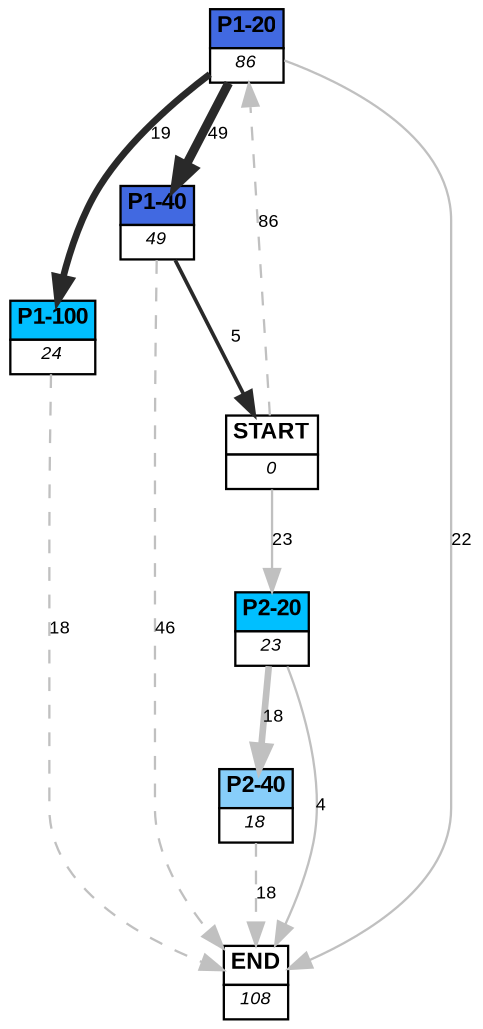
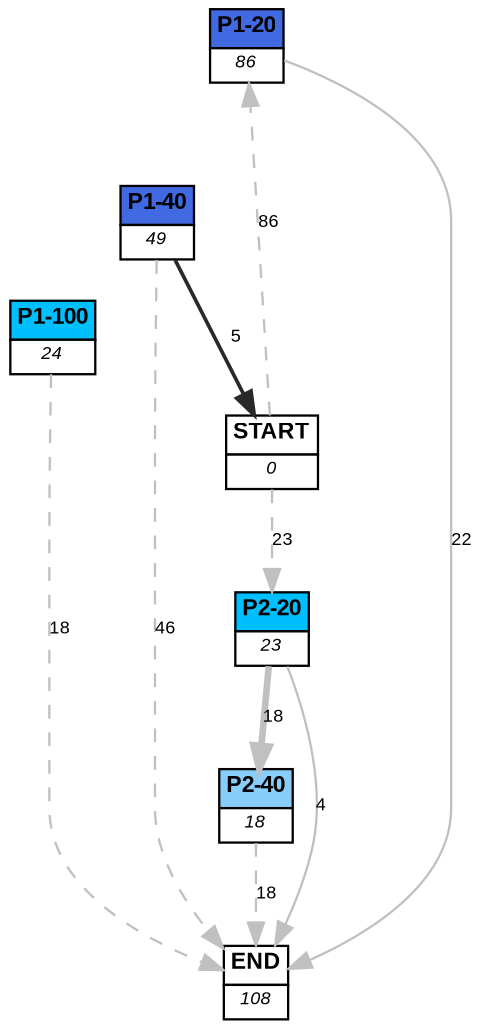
(207, 124) -> none
(117, 162) -> none
(272, 529) -> (272, 529)
